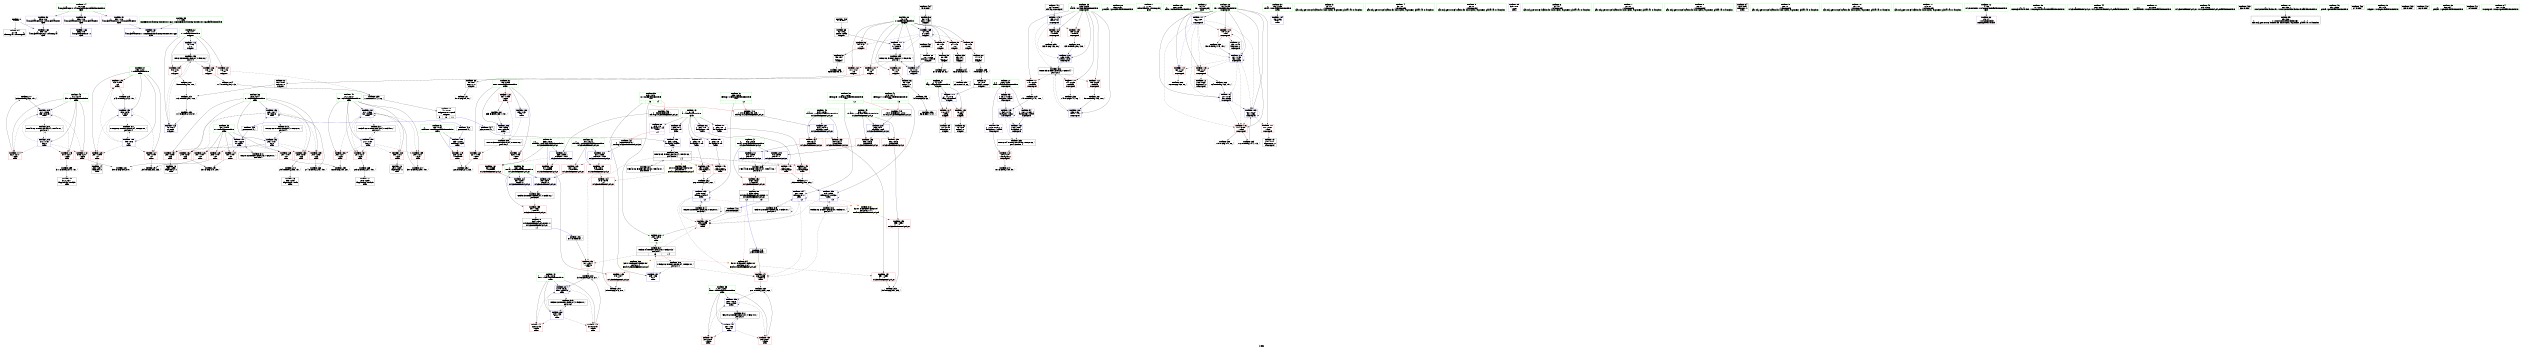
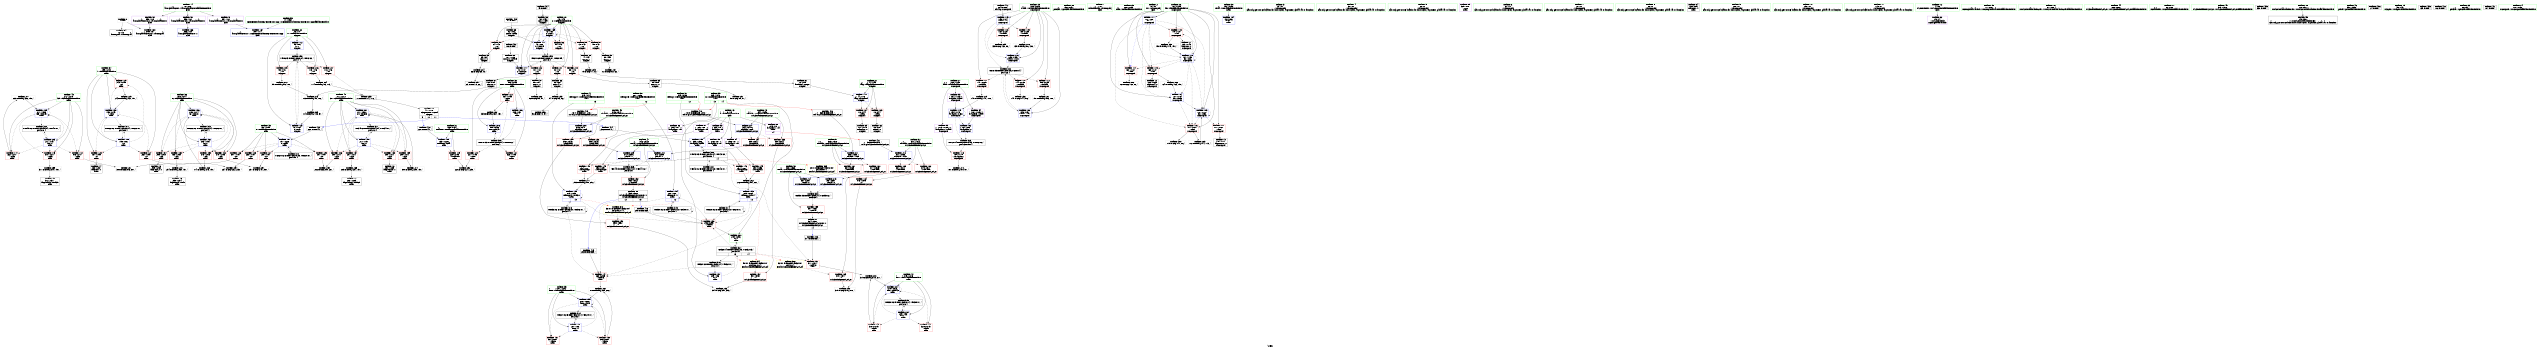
none -> (2051, 7)
(850, 52) -> (537, 77)
